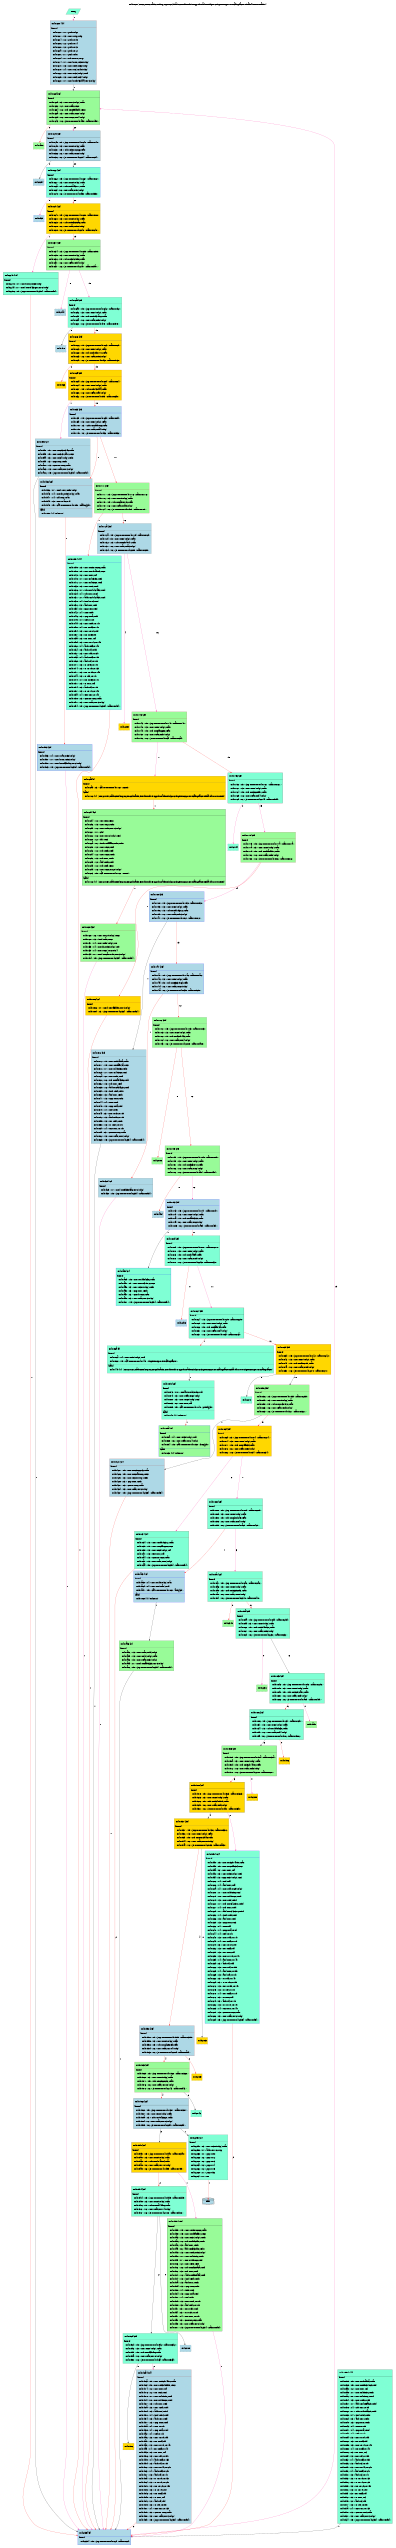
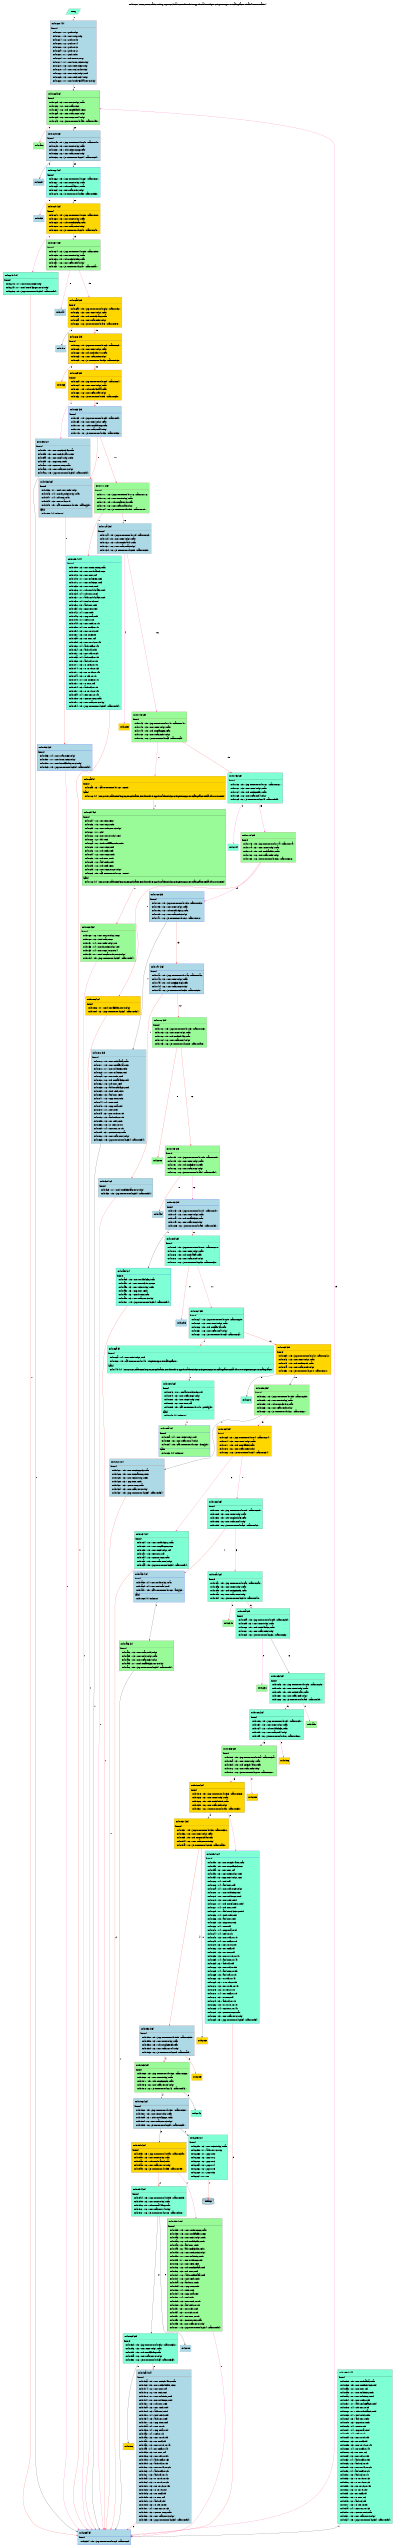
(95, 312) -> (95, 312)
none -> (104, 1914)
(208, 2201) -> (208, 2201)
